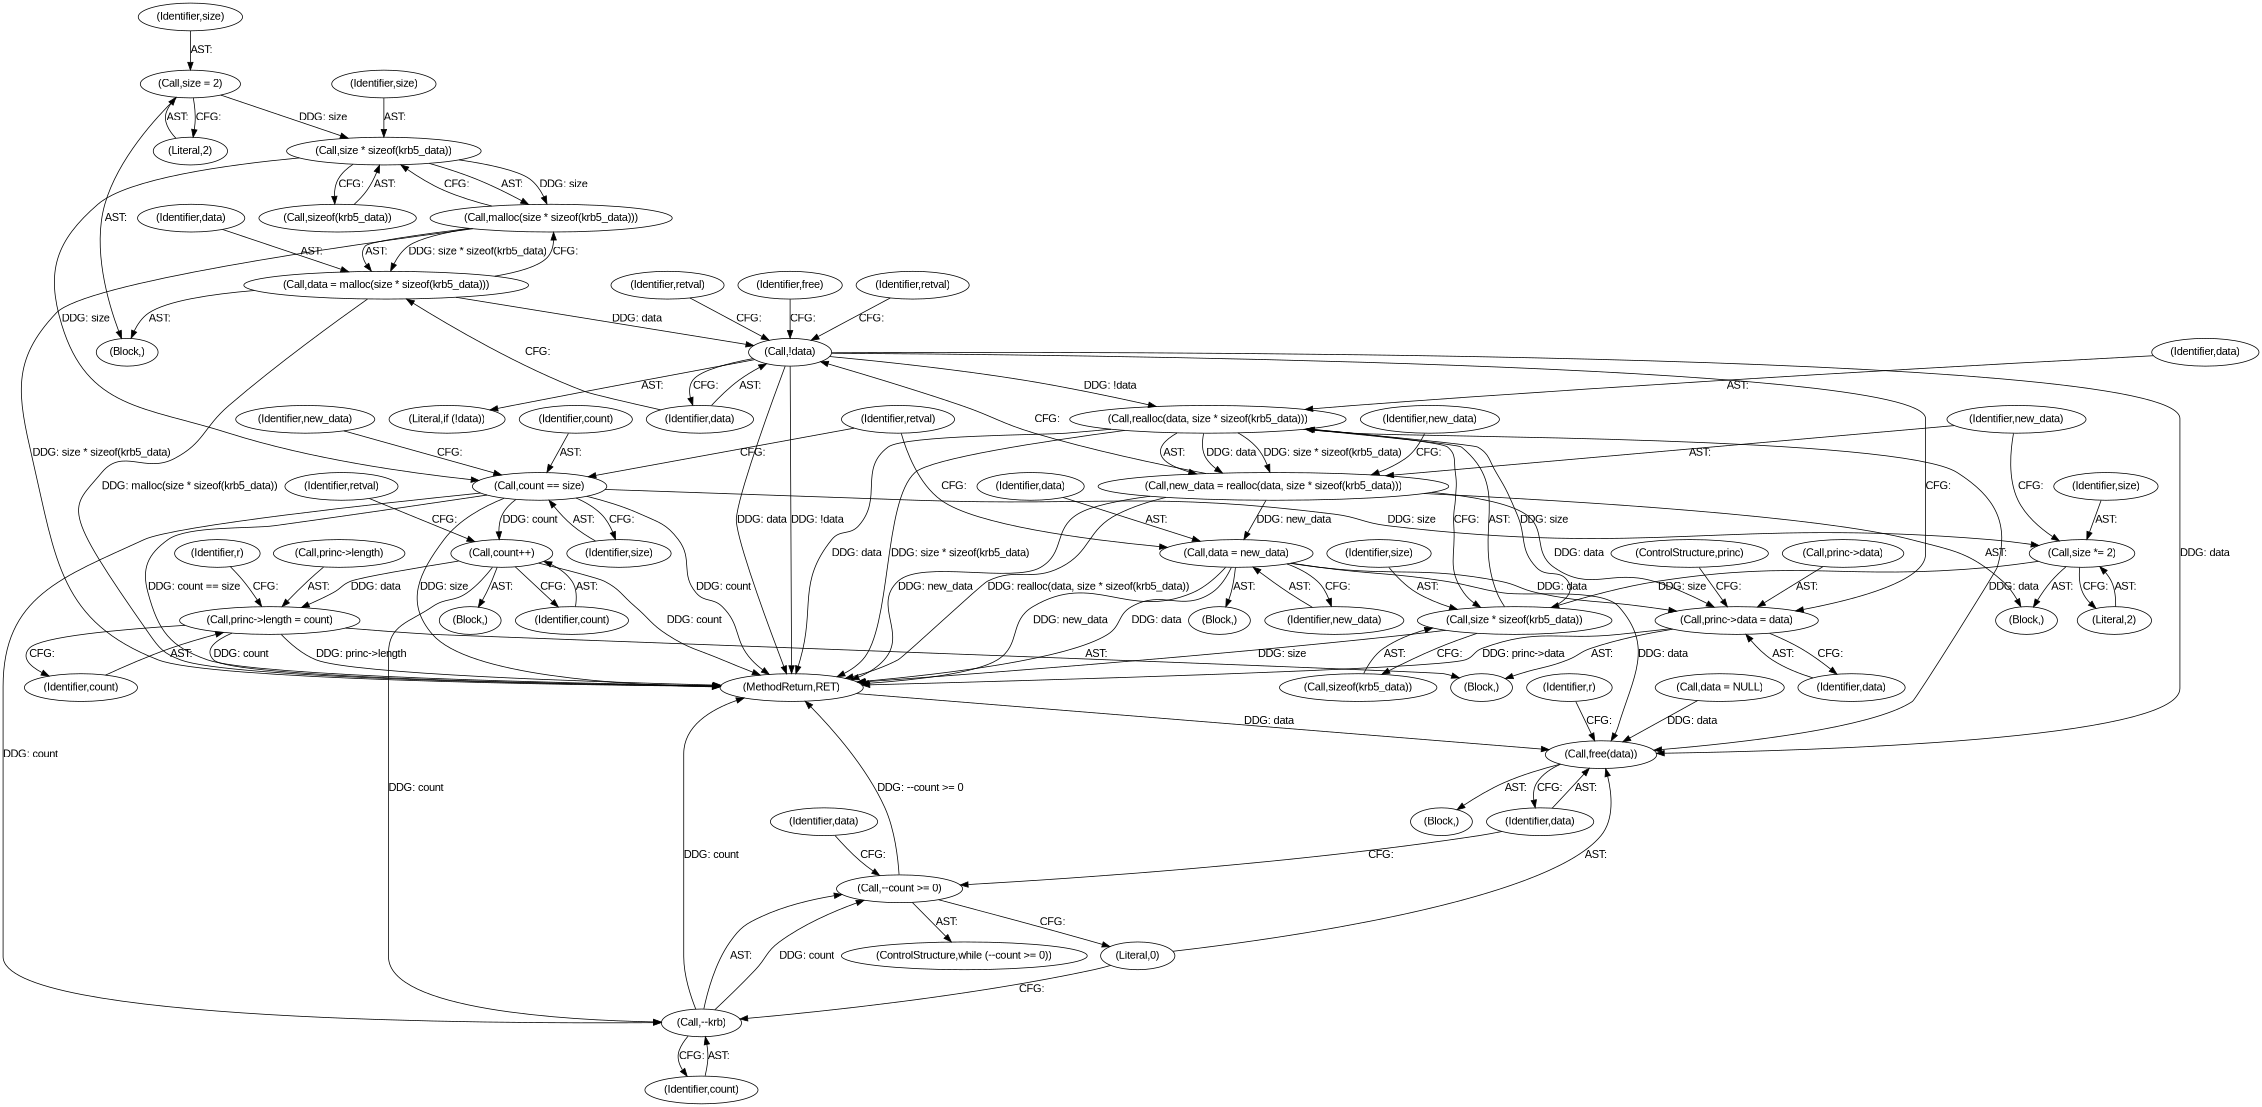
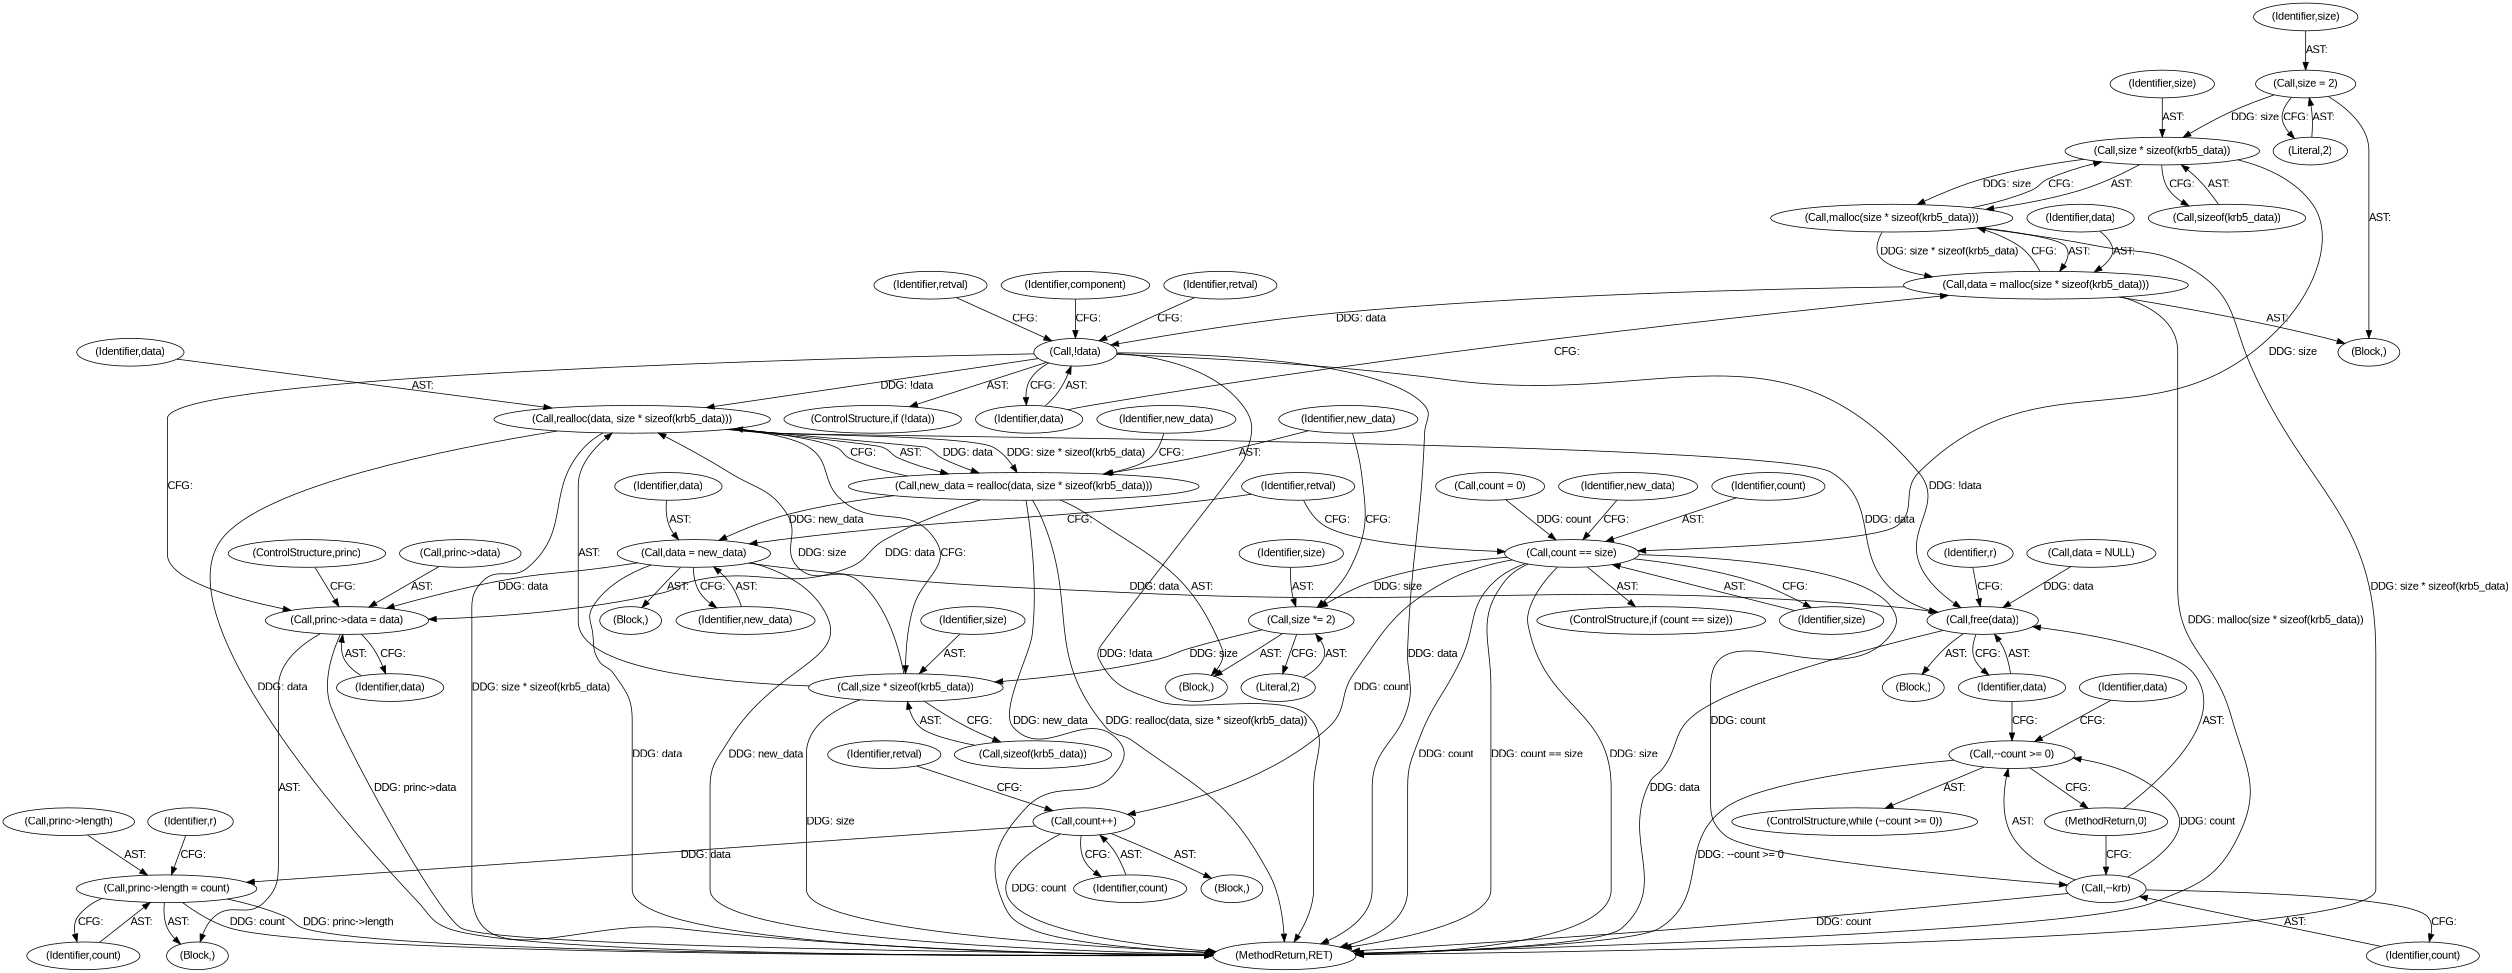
(790, 285) -> (1075, 285)
(447, 419) -> (873, 419)
(1015, 427) -> (832, 446)
none -> (1490, 486)
(2205, 553) -> (1955, 486)
none -> (1651, 621)
(1199, 721) -> (1641, 815)
(388, 876) -> none
(1138, 956) -> (2106, 822)
